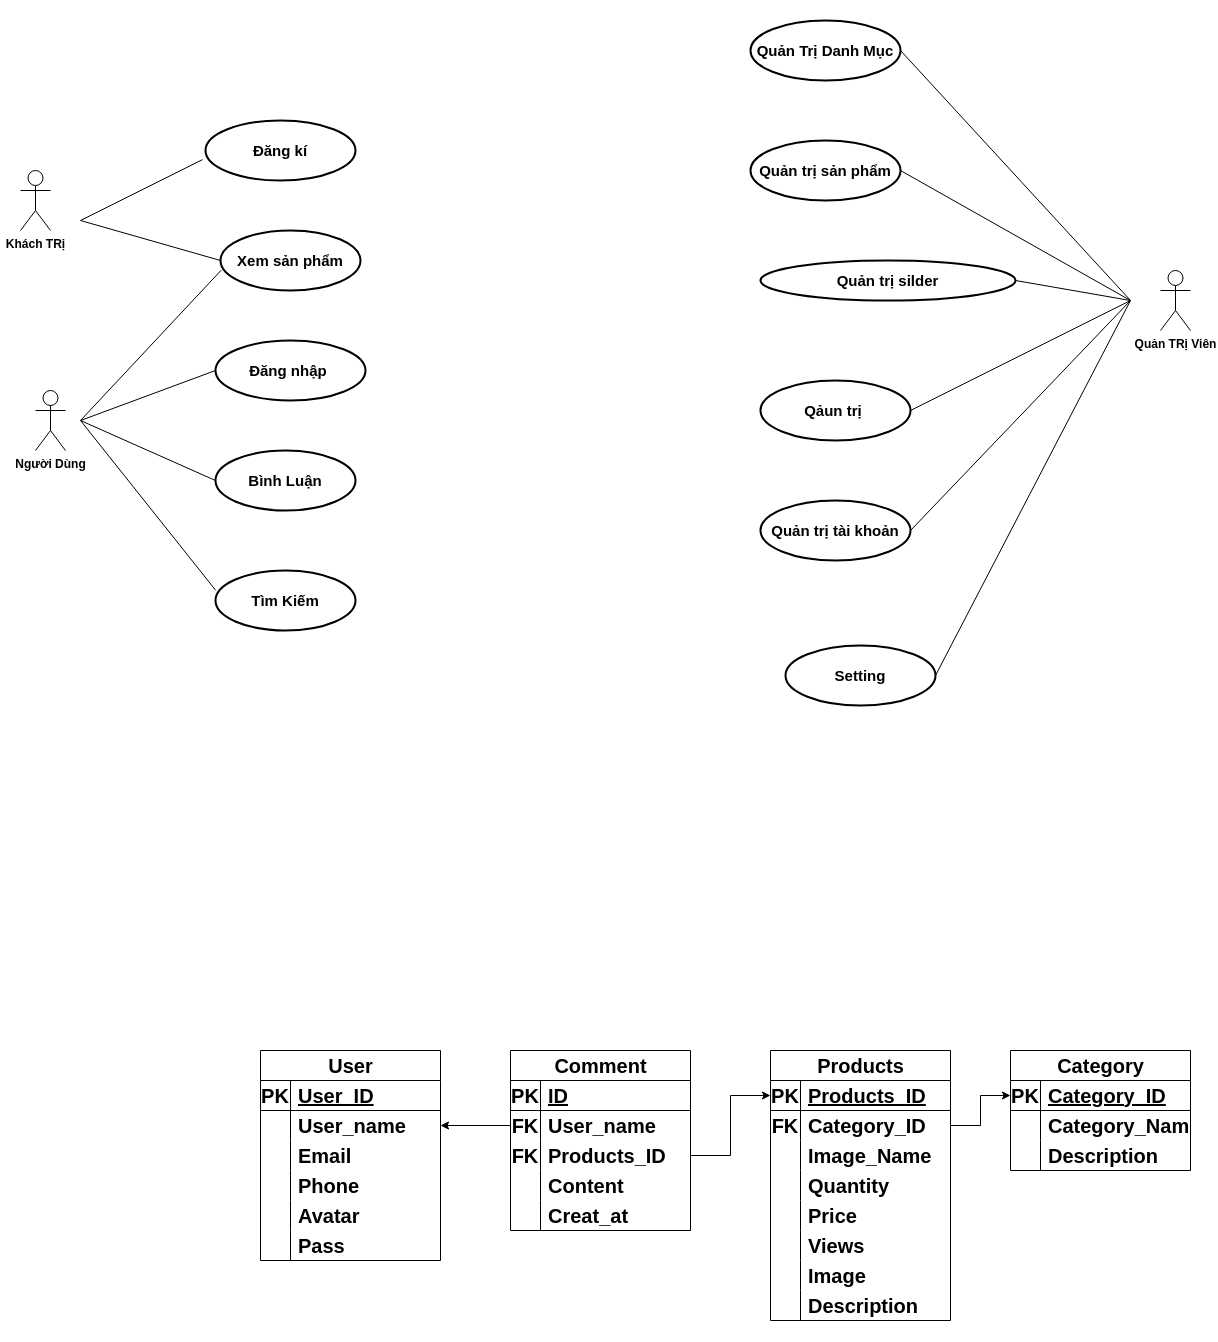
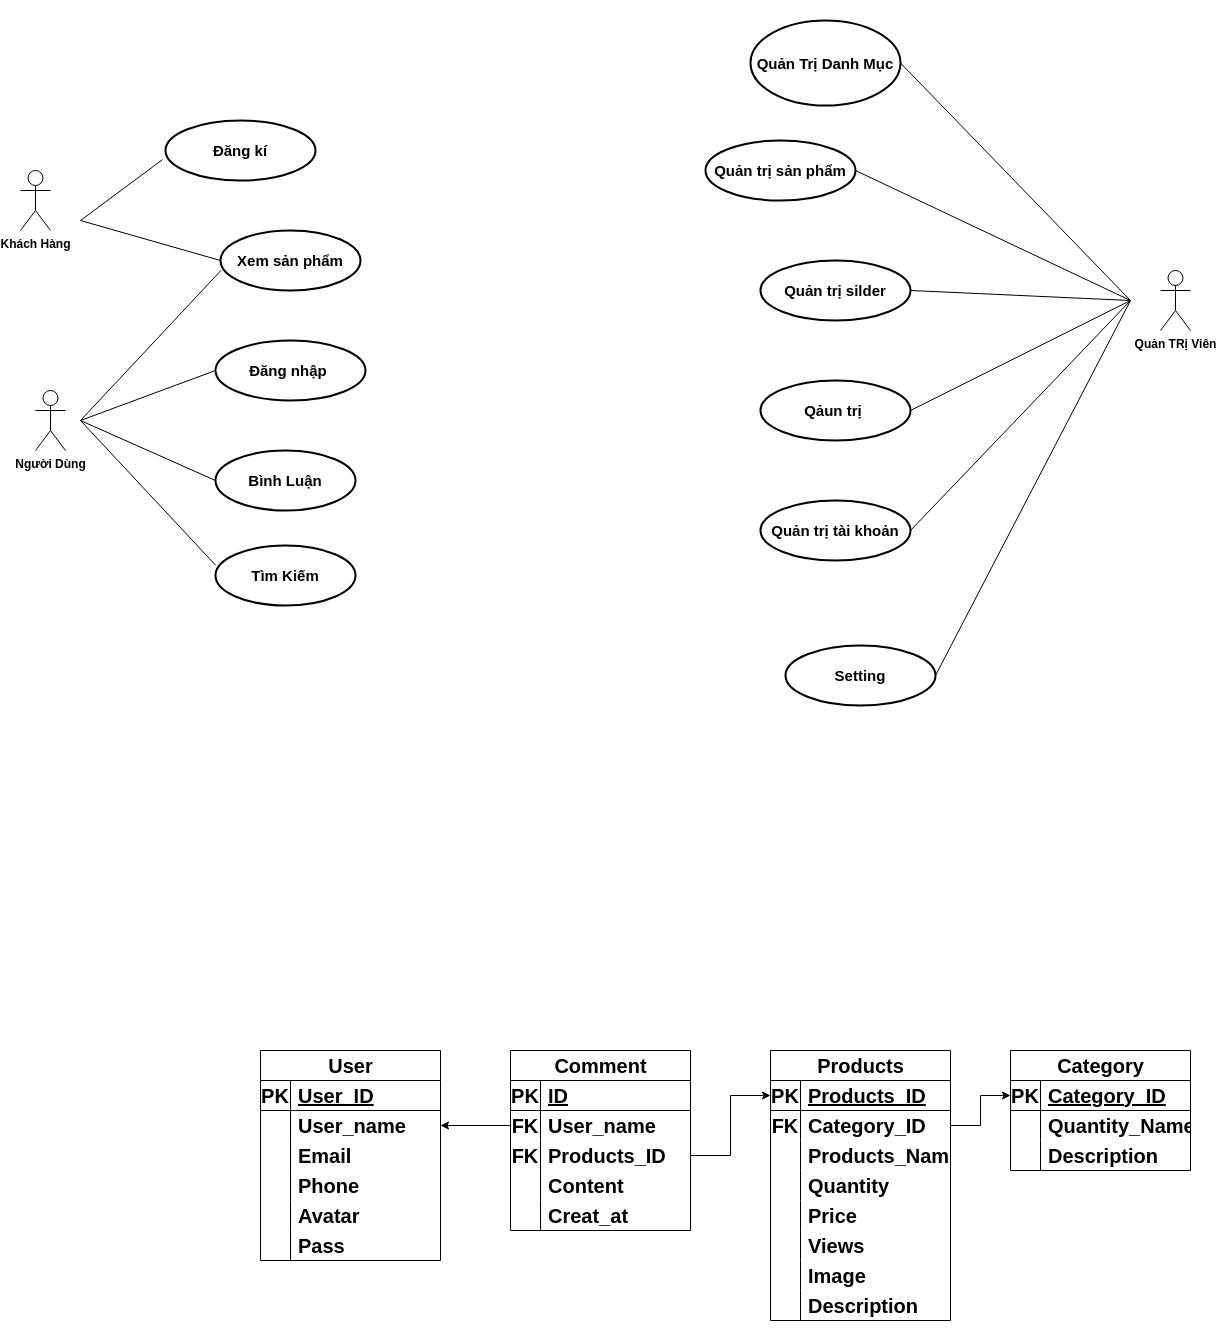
(826, 51) -> (826, 63)
(281, 151) -> (241, 151)
(826, 171) -> (781, 171)
(36, 245) -> (36, 245)
(888, 281) -> (836, 291)
(286, 601) -> (286, 576)
(1120, 1126) -> (1119, 1126)
(865, 1156) -> (880, 1156)
